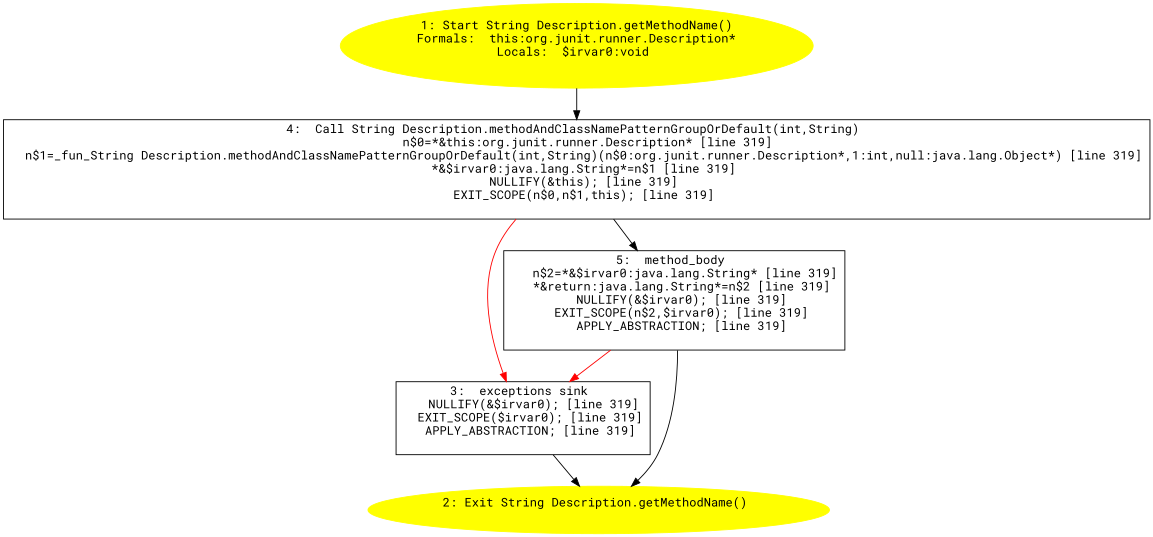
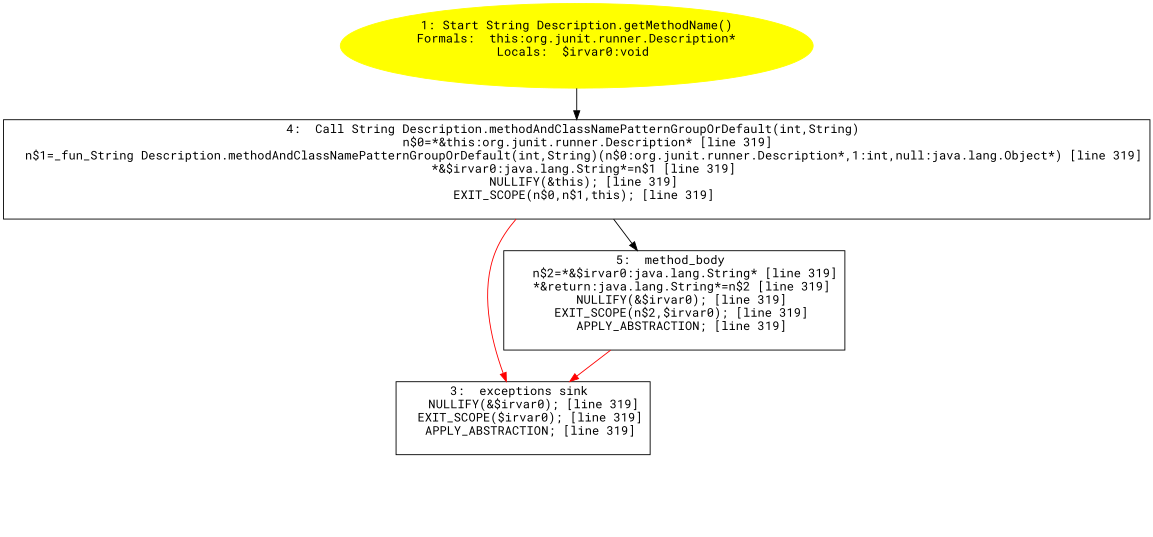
(599, 510) -> none
